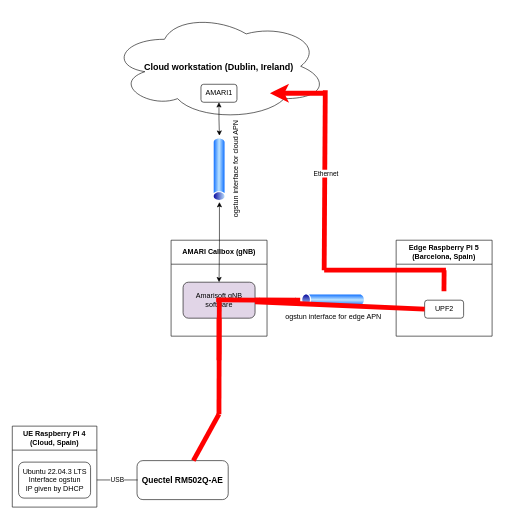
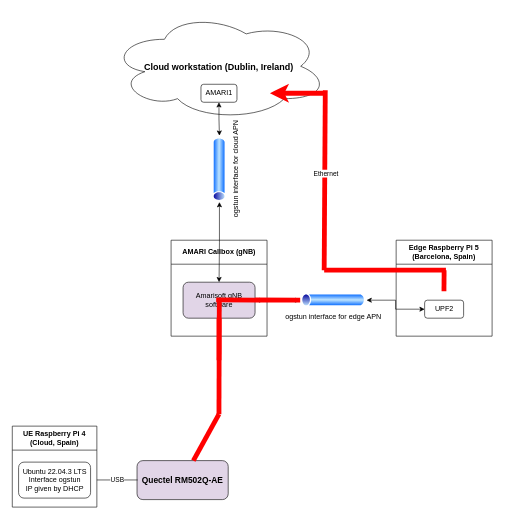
(323, 305) -> none
none -> (400, 309)
(183, 480) -> (183, 480)
